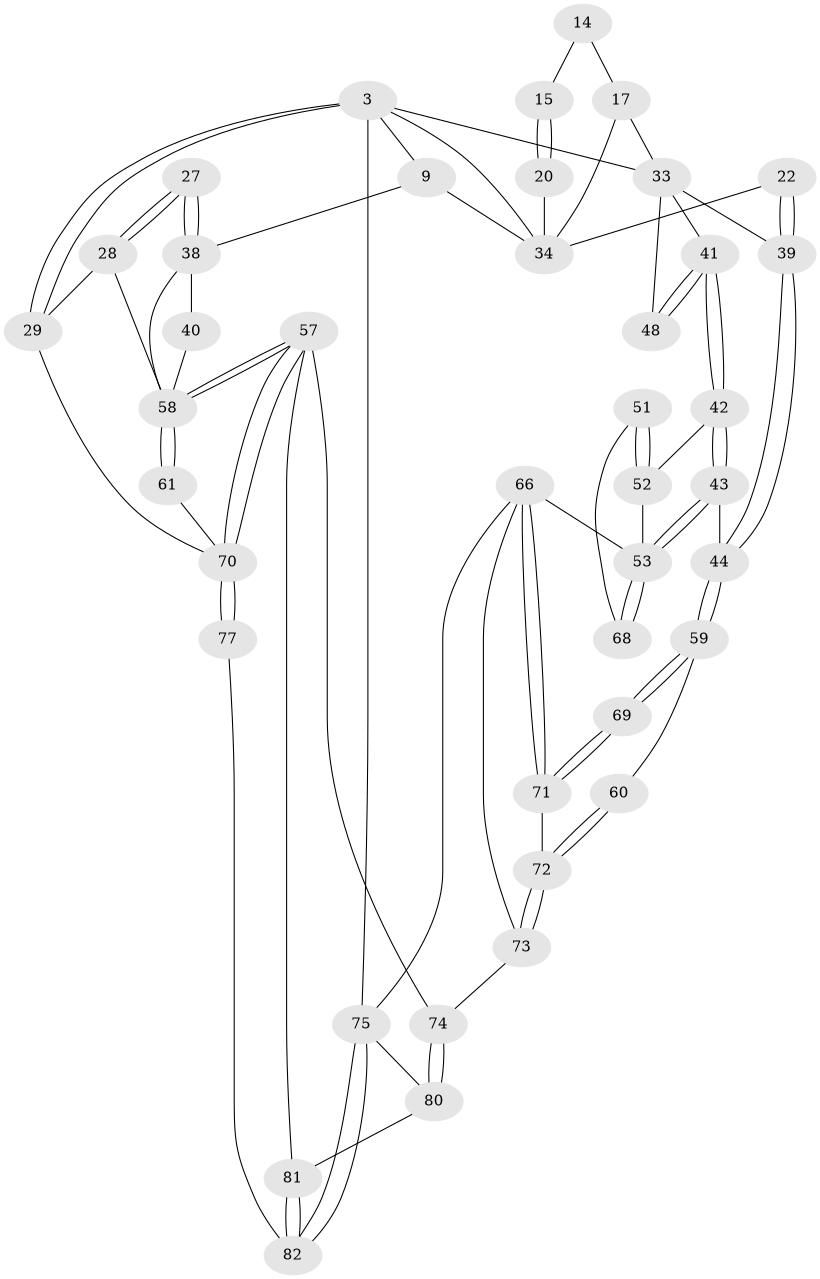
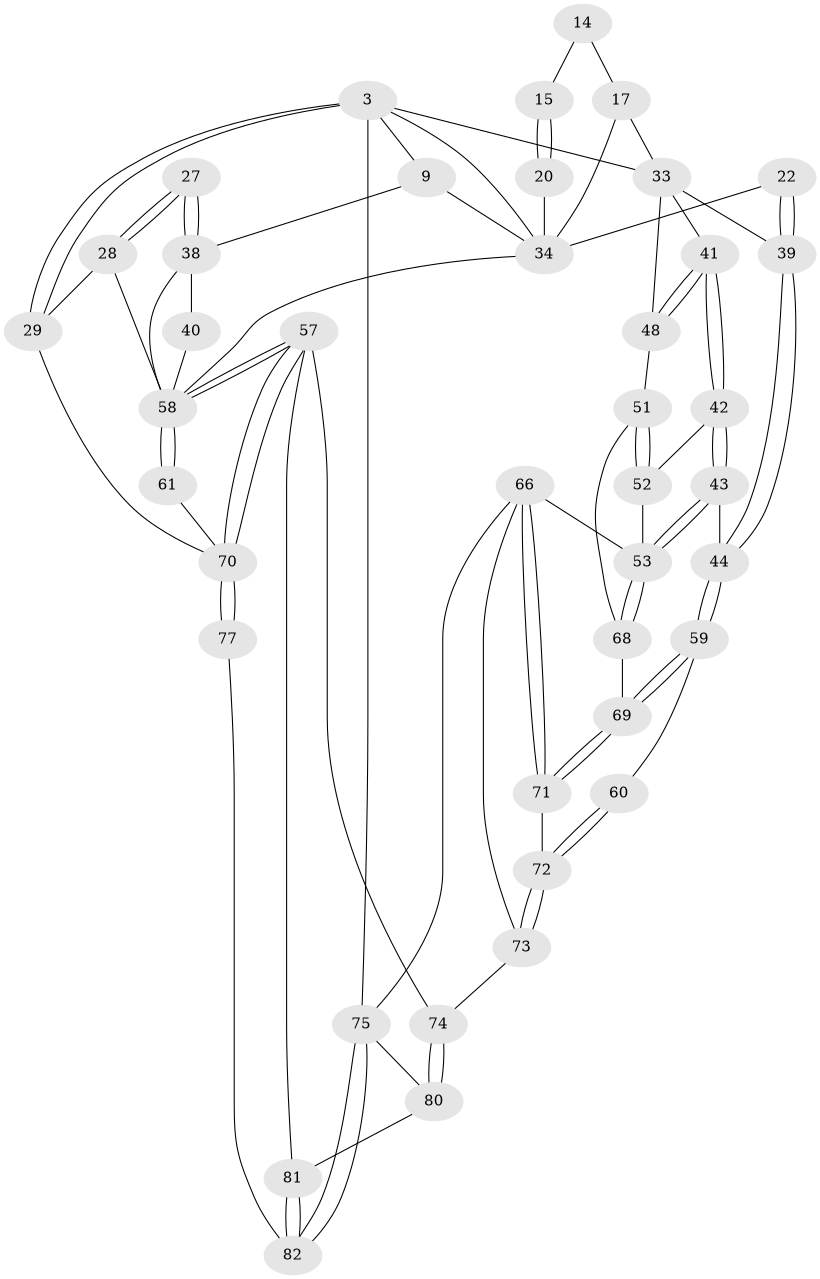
none -> (333, 287)
none -> (647, 370)
none -> (622, 678)
